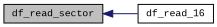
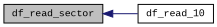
(176, 14) -> (176, 14)
